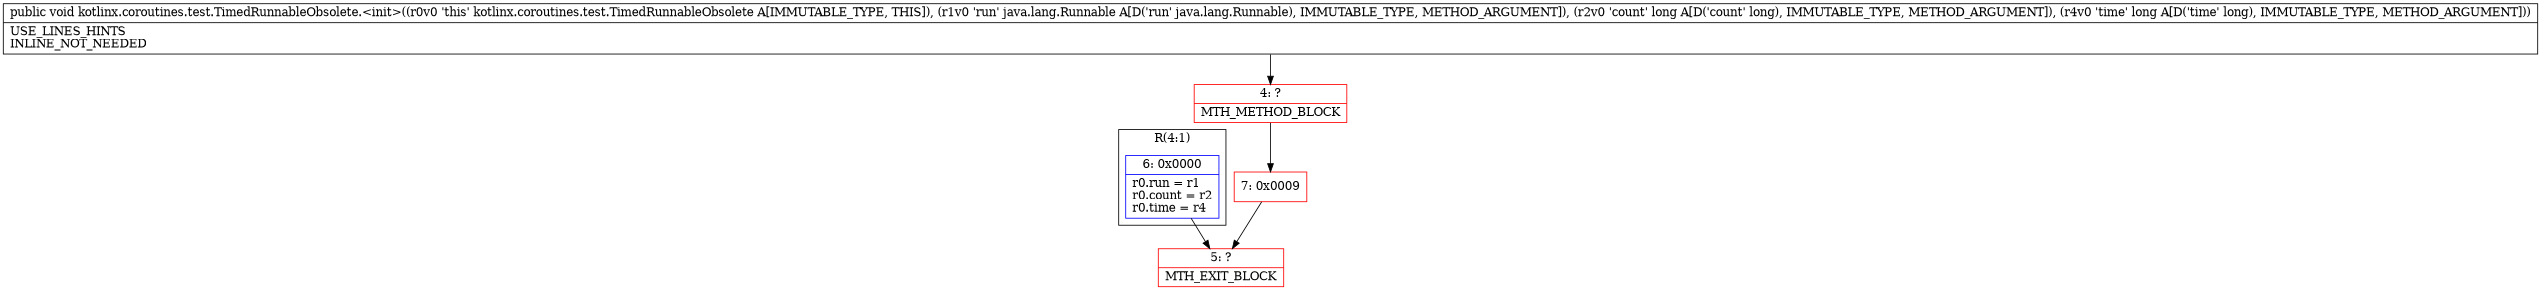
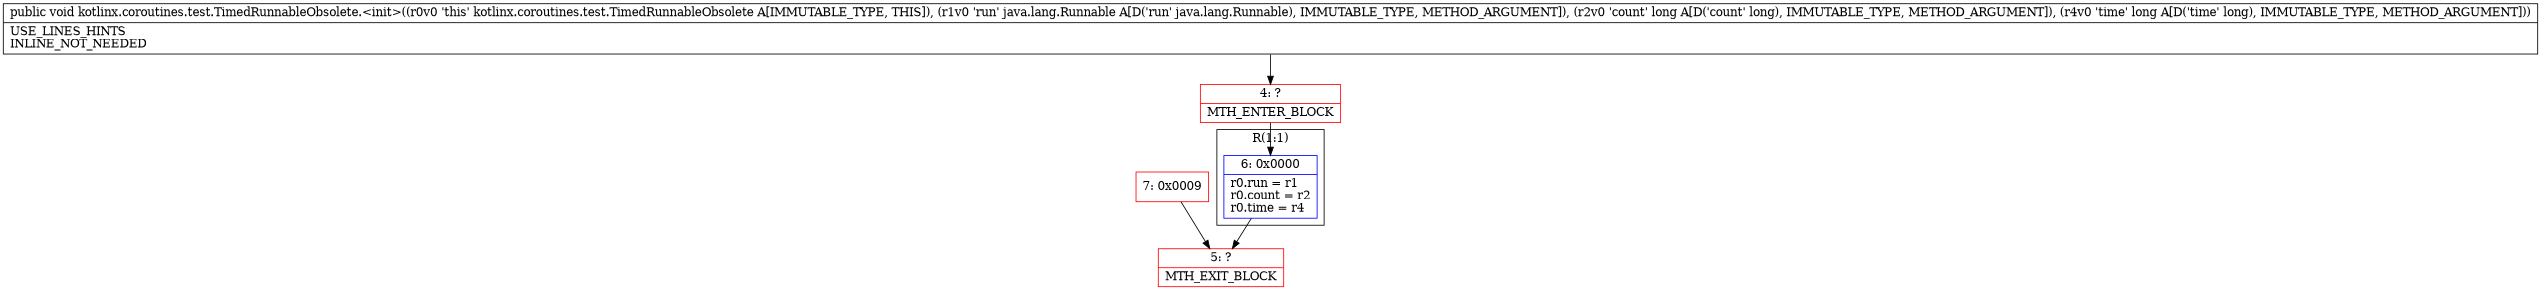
(1270, 113) -> (1270, 113)
(1172, 139) -> (1270, 139)
(1270, 143) -> (1270, 135)
